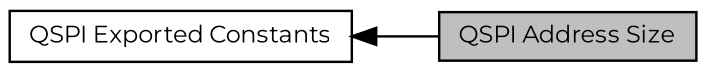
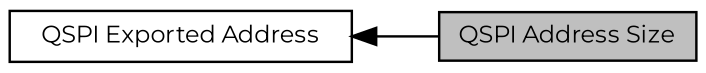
(181, 36) -> (181, 36)
